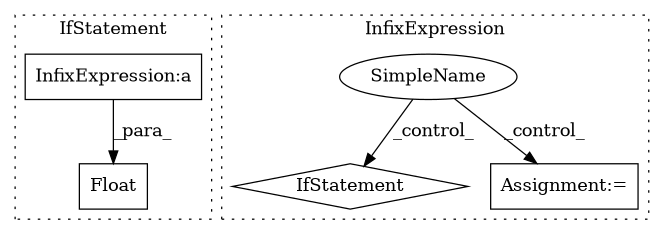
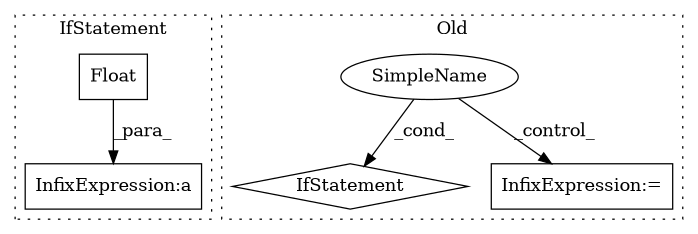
(435, 30) -> (452, 30)
(113, 125) -> (113, 125)
(433, 132) -> (425, 132)
(564, 186) -> (582, 186)
